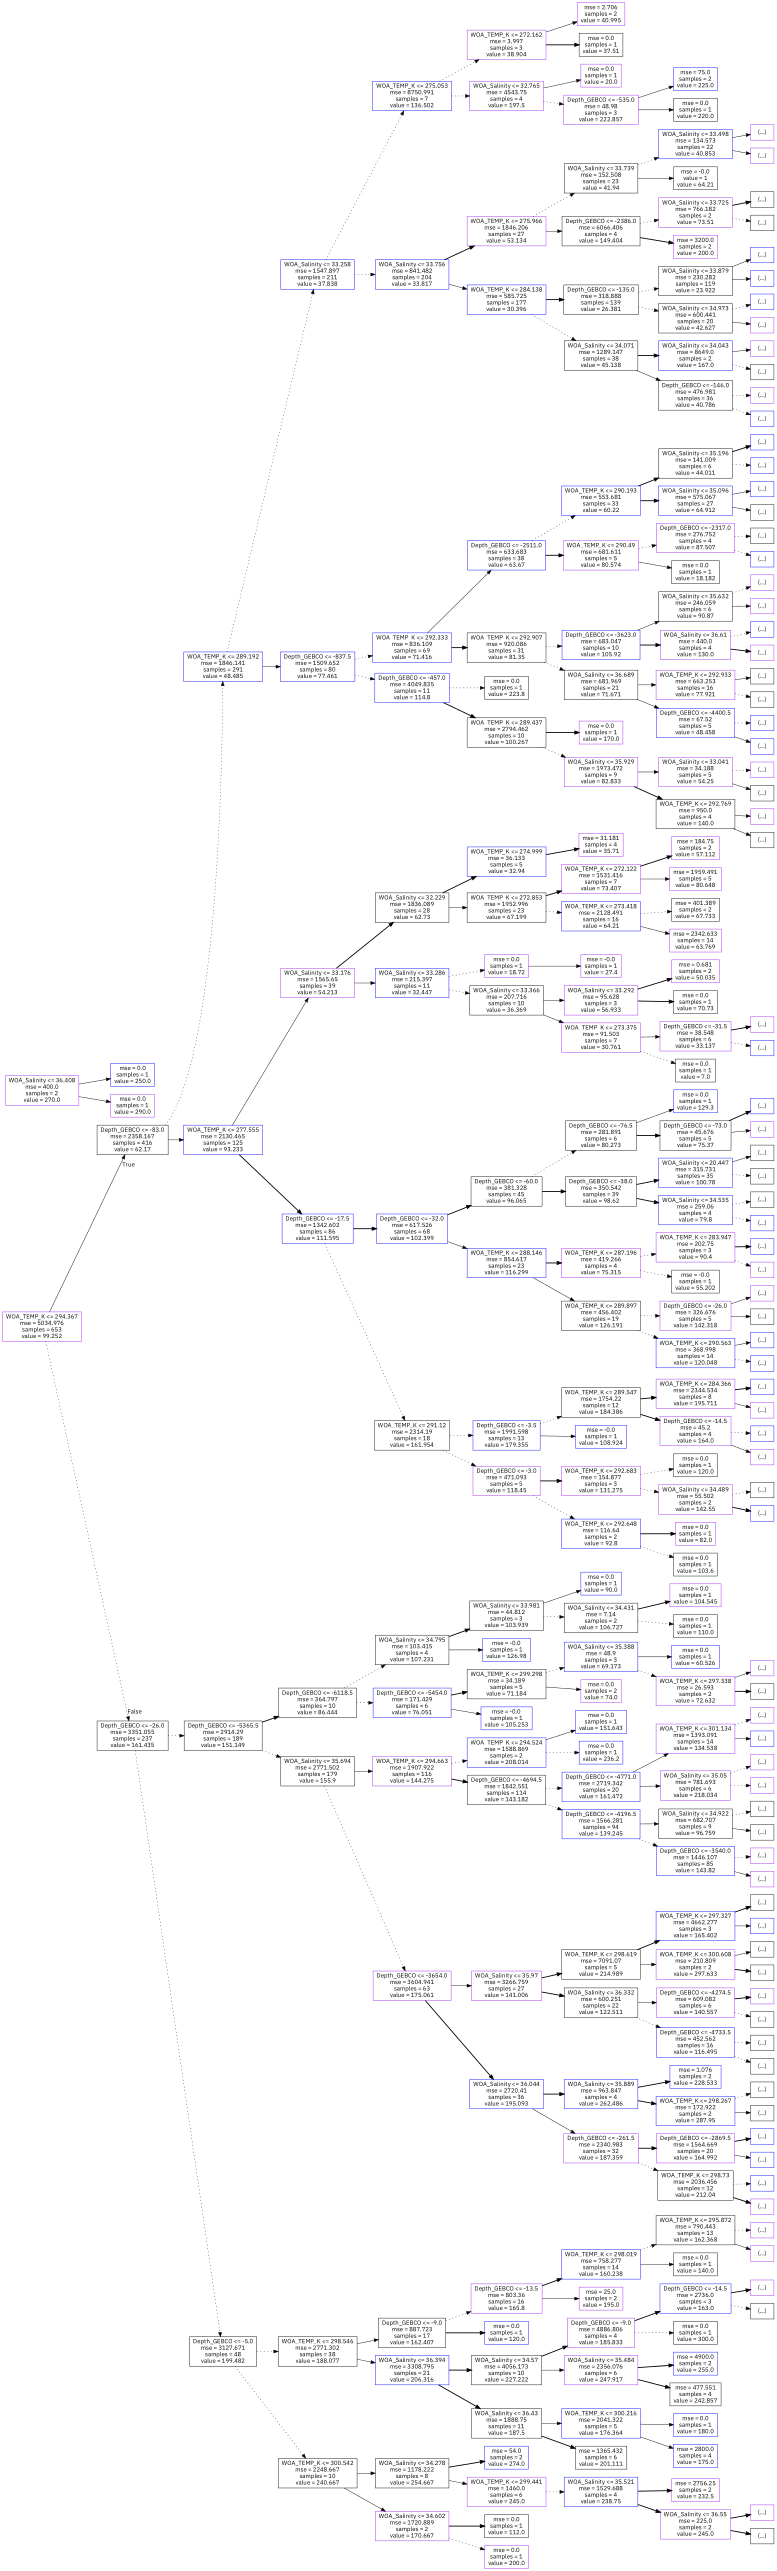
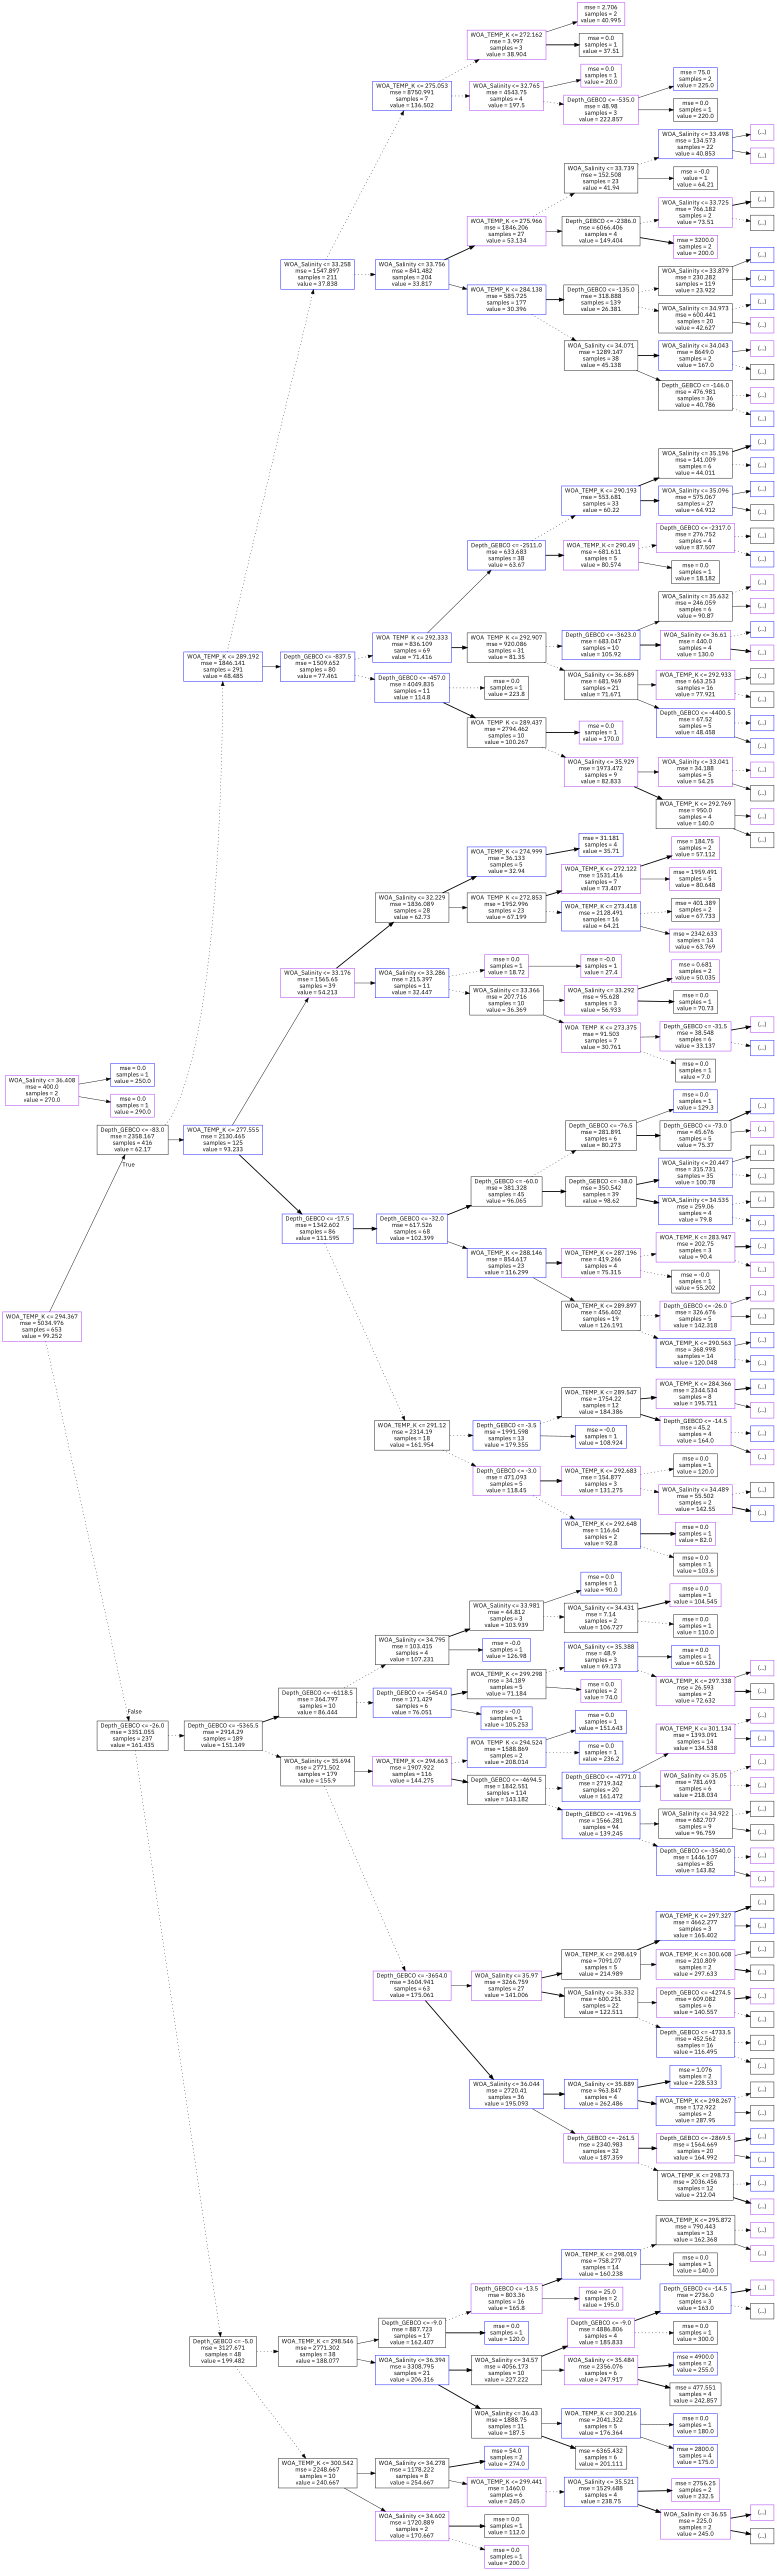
(601, 845) -> (601, 845)
(601, 2458) -> (601, 2458)
